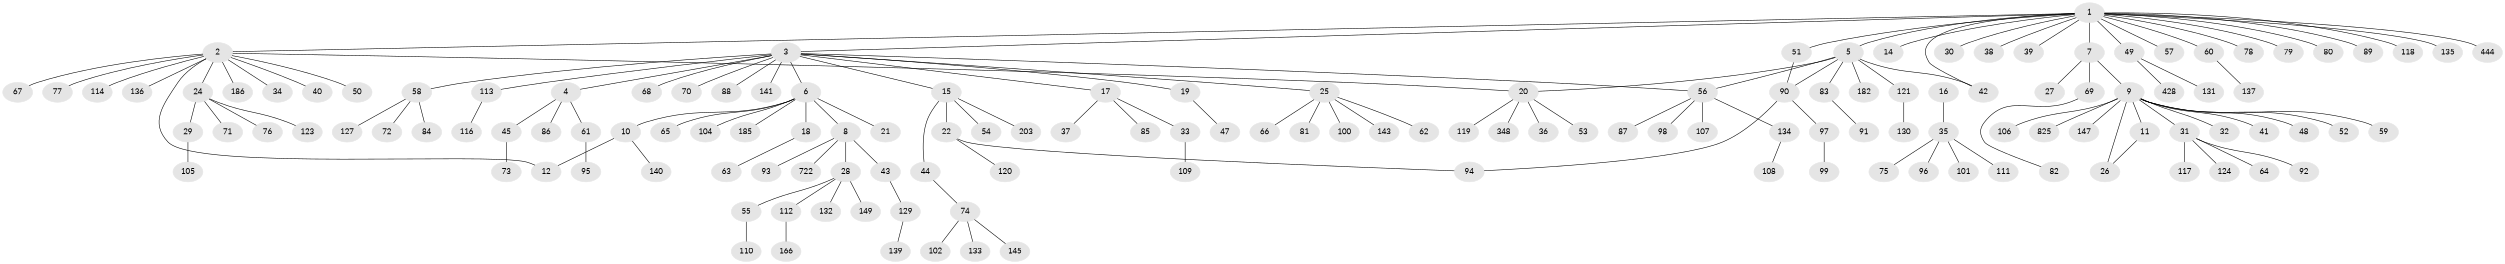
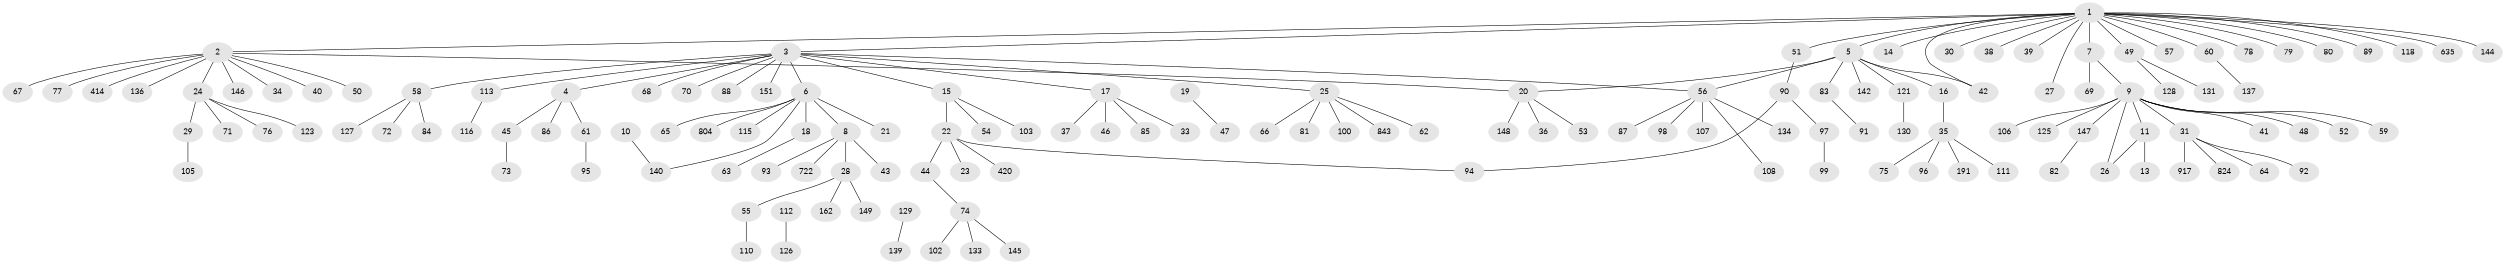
(2448, 53) -> (2448, 53)
(2487, 53) -> (2487, 53)
(1816, 72) -> (1900, 74)
(2070, 72) -> (2065, 51)
(1079, 77) -> none
(97, 92) -> (97, 92)
(238, 92) -> (238, 92)
(766, 92) -> (766, 92)
(1864, 92) -> (1864, 92)
(2169, 92) -> (2169, 92)
(708, 112) -> (744, 151)
(1990, 116) -> (2069, 152)
(925, 130) -> (936, 152)
(705, 132) -> (705, 132)
(745, 132) -> (745, 132)
(1026, 132) -> (1026, 132)
none -> (1106, 132)
(1384, 132) -> (1384, 132)
(1464, 132) -> none
(1504, 132) -> (1504, 132)
(2044, 132) -> (2044, 132)
(2224, 132) -> none
(1777, 152) -> (1734, 131)
(546, 172) -> none
none -> (965, 172)
(1005, 172) -> (1005, 172)
(1185, 172) -> none
(1963, 172) -> (1963, 172)
none -> (2145, 172)
(2185, 172) -> (2185, 172)
(2224, 172) -> (2224, 172)
(816, 192) -> none
(896, 192) -> none
(826, 212) -> (826, 212)
(786, 252) -> (786, 252)
